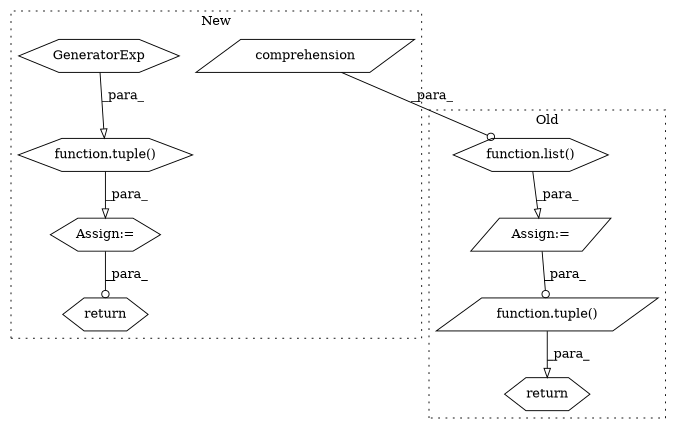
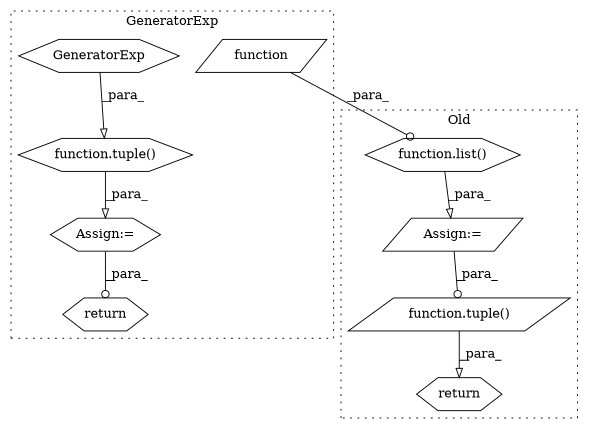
(216, 22) -> (172, 22)
(305, 56) -> (261, 56)
